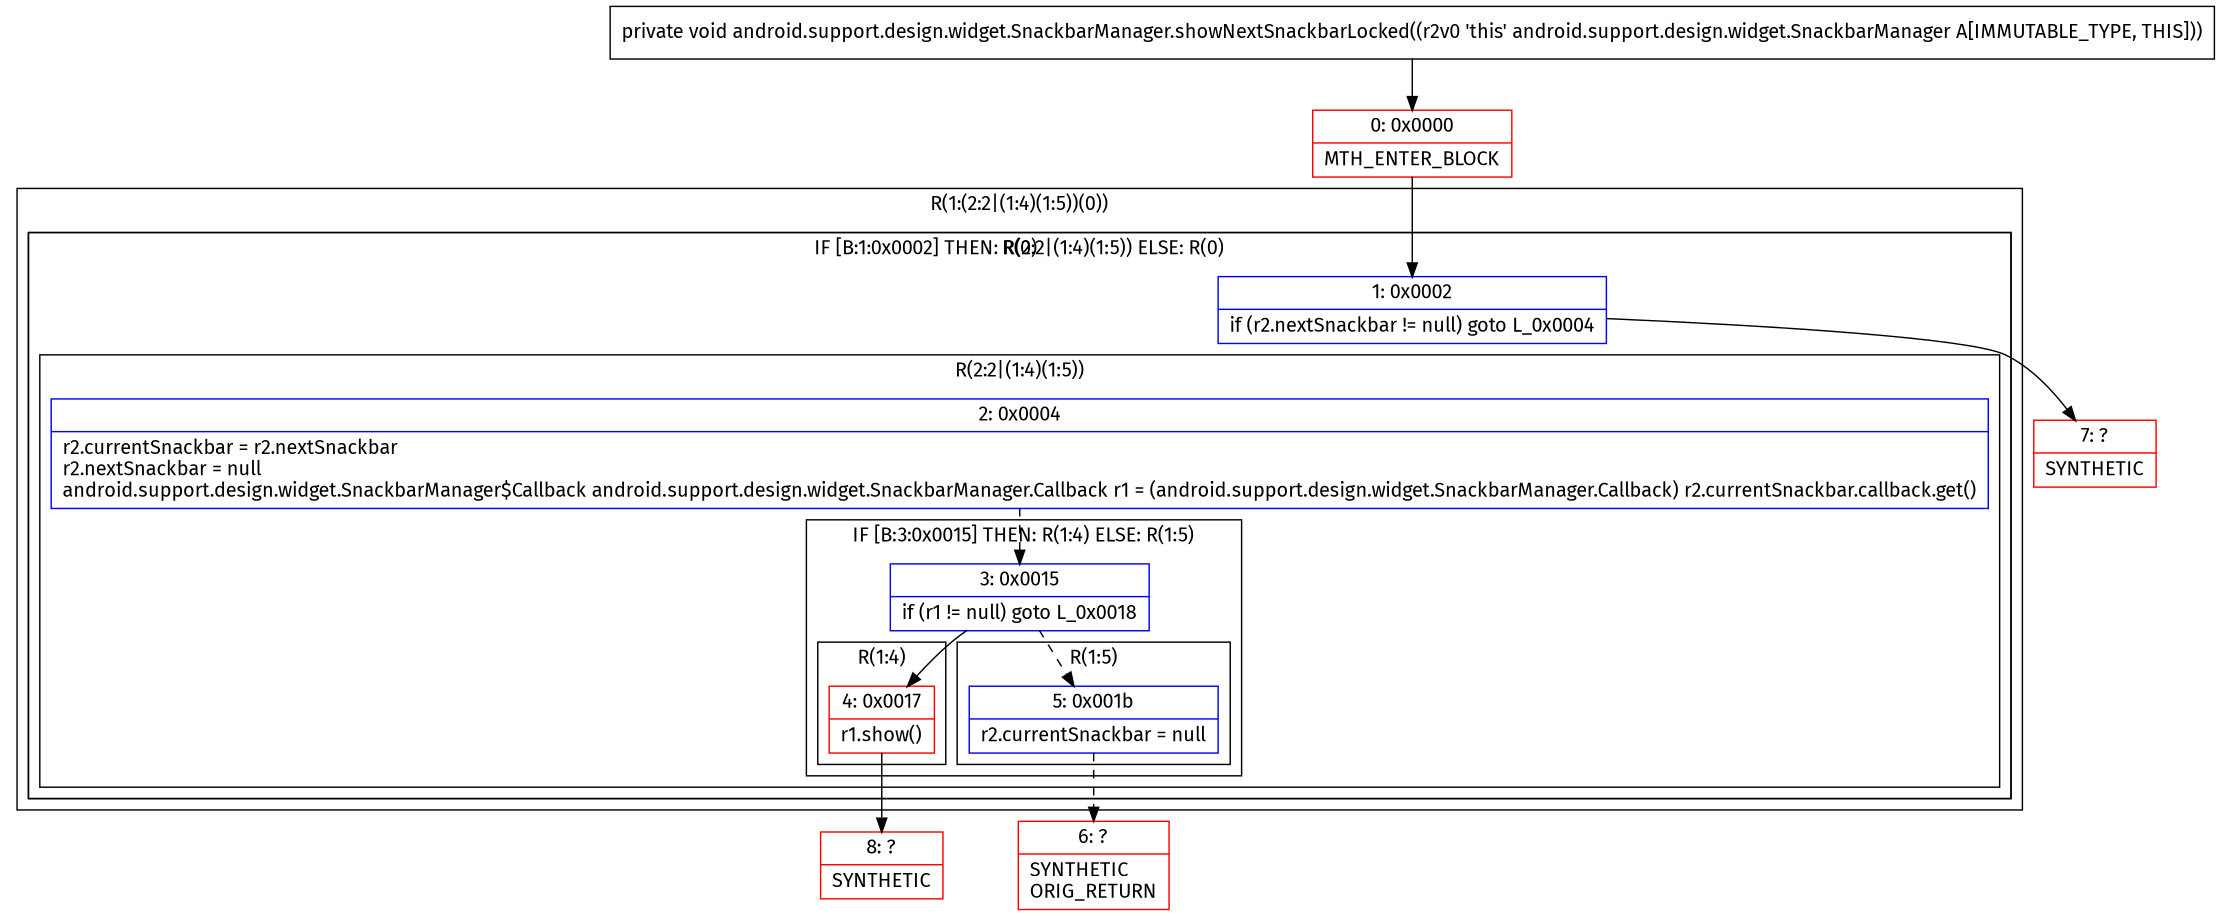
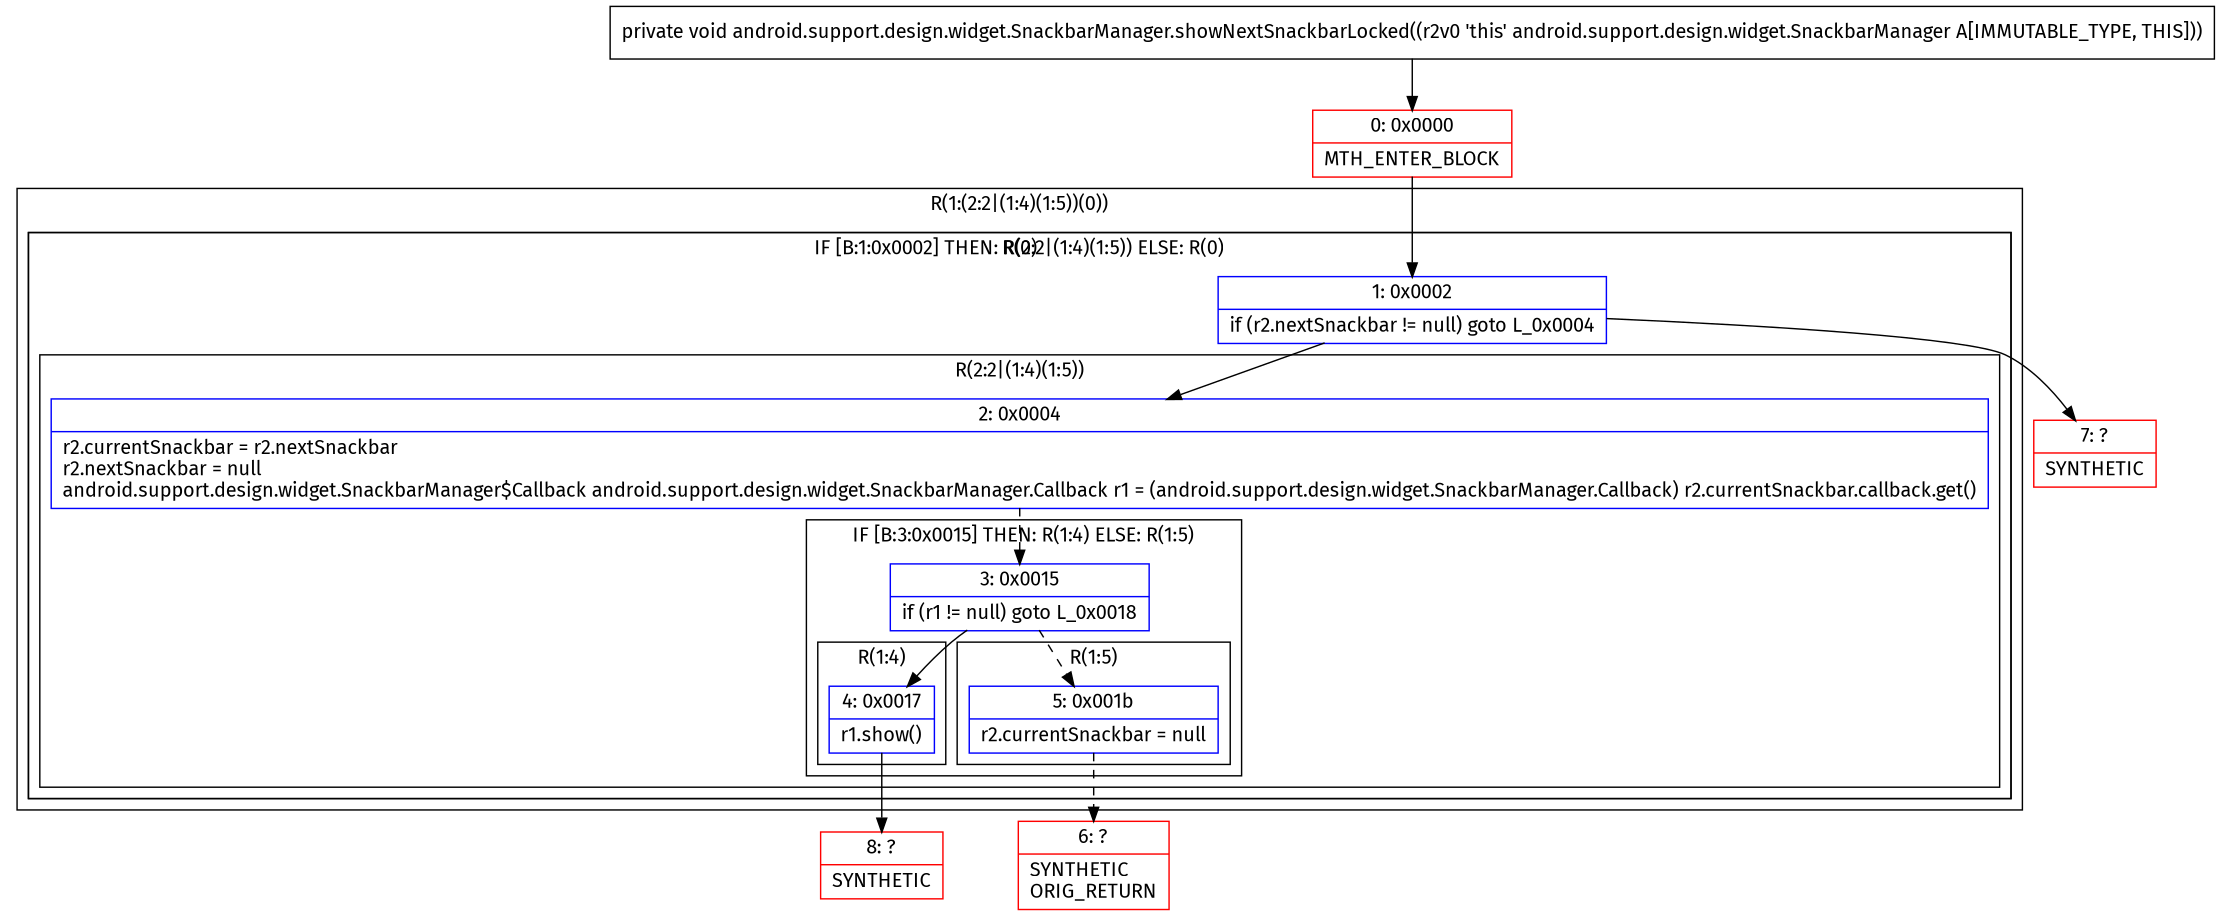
none -> (1253, 369)
(882, 720) -> (882, 720)
